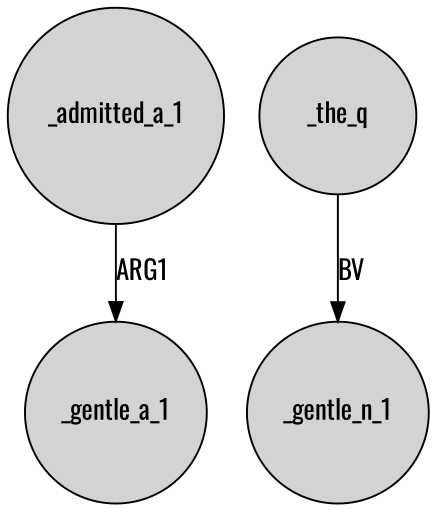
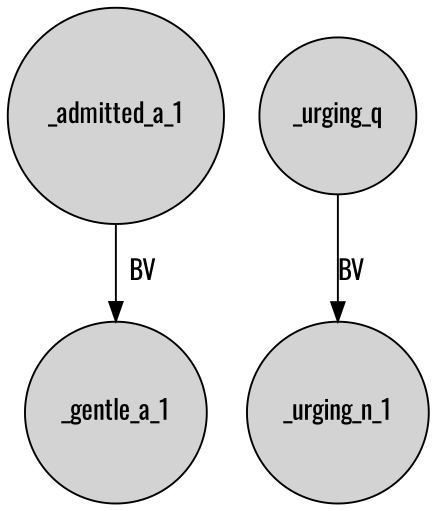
(338, 116) -> (338, 116)
(143, 273) -> (143, 273)
(338, 413) -> (338, 413)
